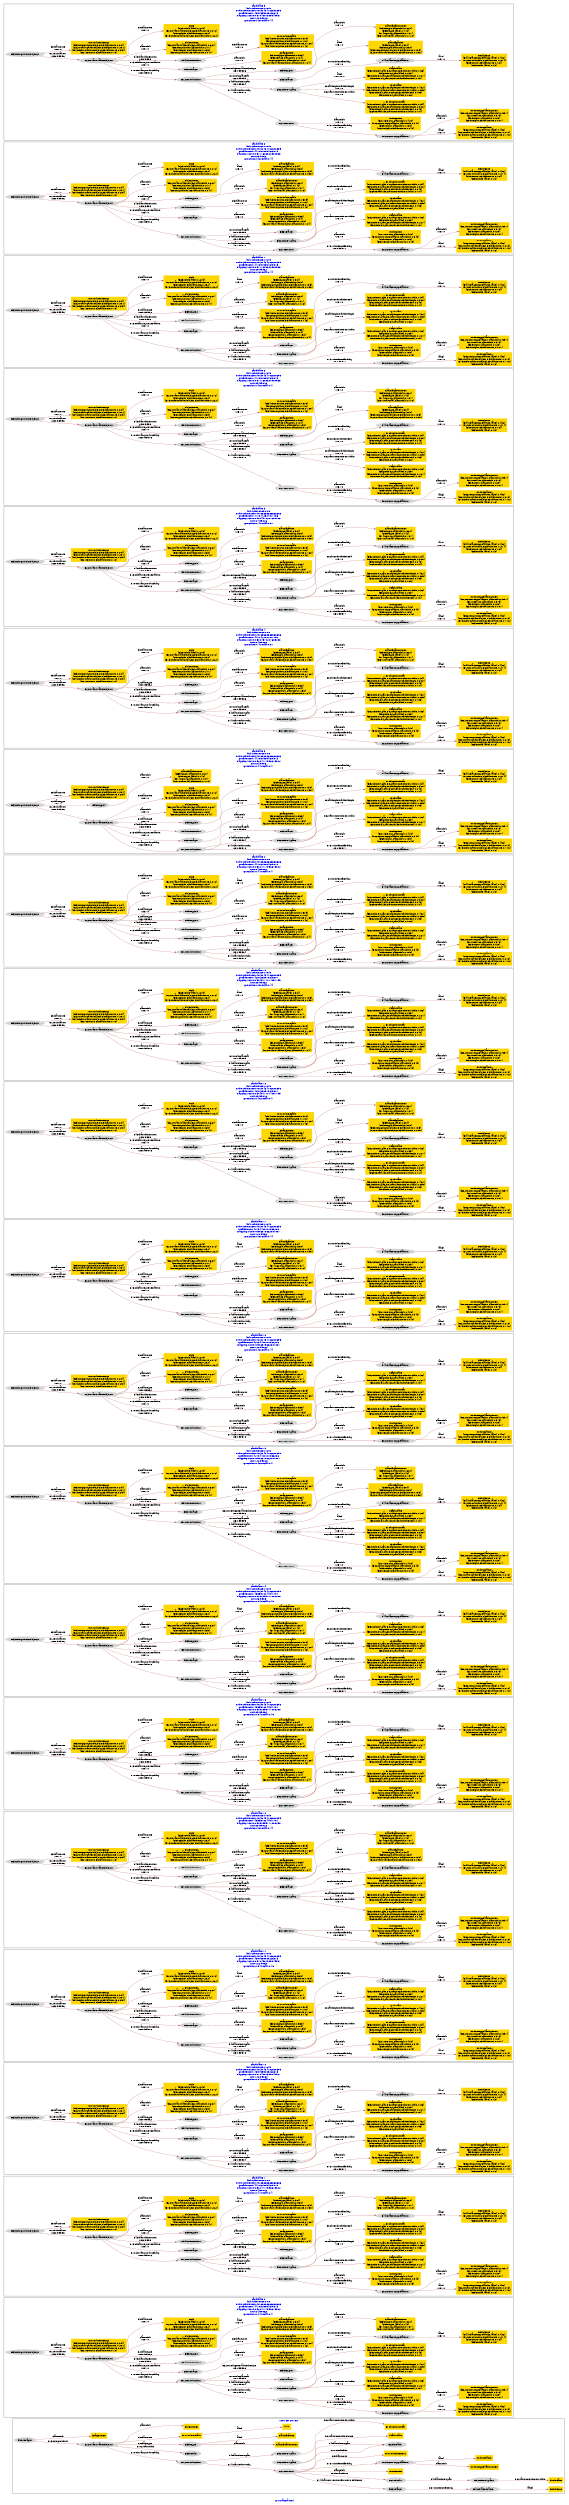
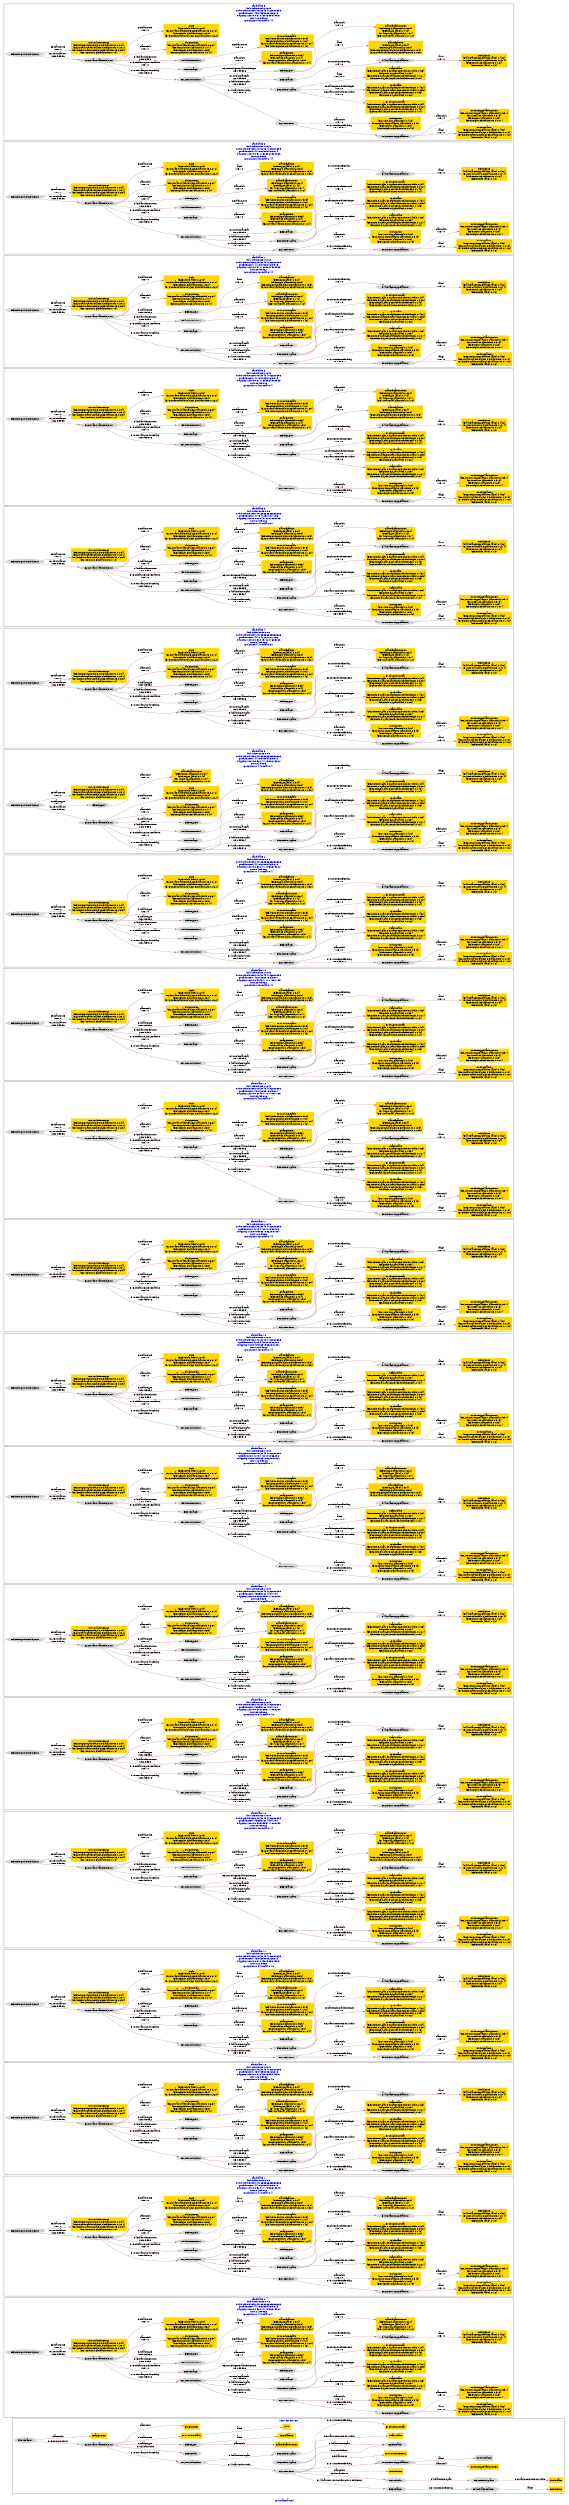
(339, 2420) -> (339, 2420)
(287, 2436) -> (287, 2436)
(339, 2436) -> (339, 2436)
(484, 2458) -> (484, 2458)
